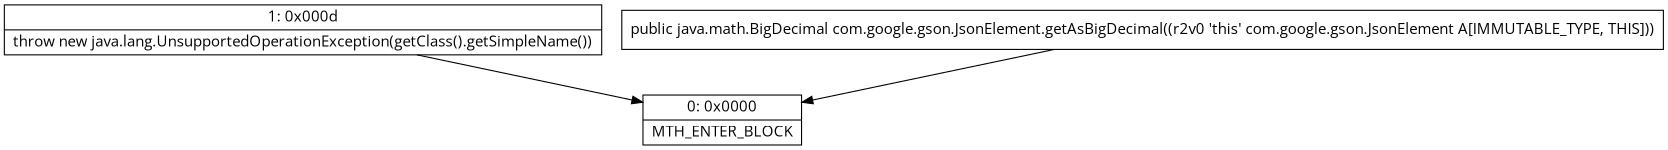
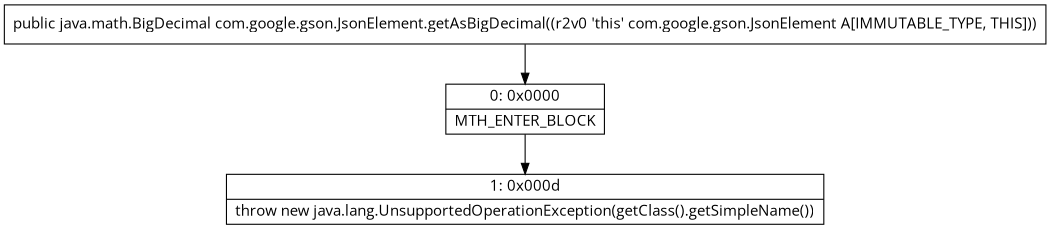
(525, 77) -> (525, 149)
